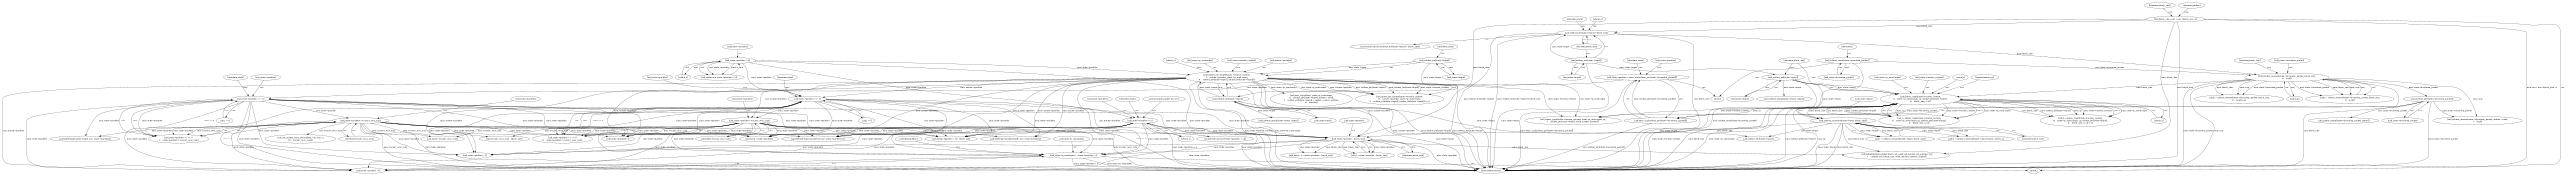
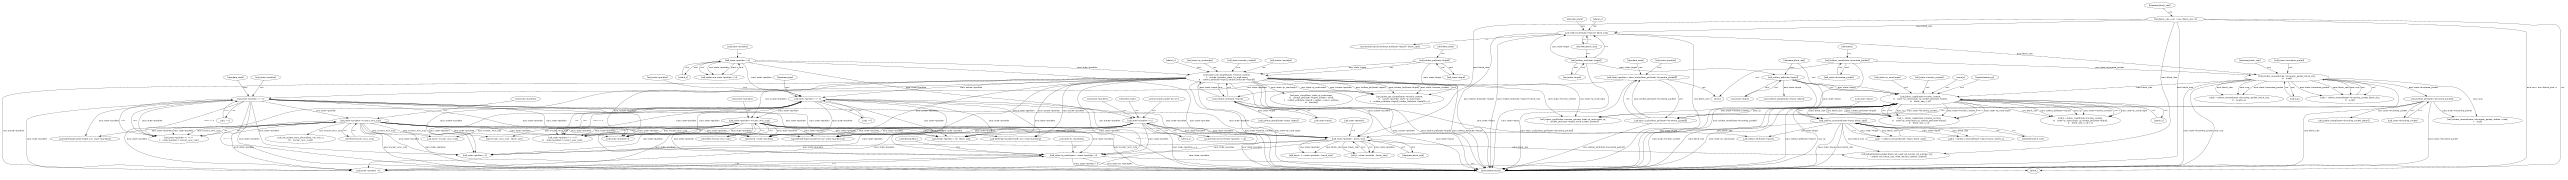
(2191, 5) -> none
(1427, 149) -> none
